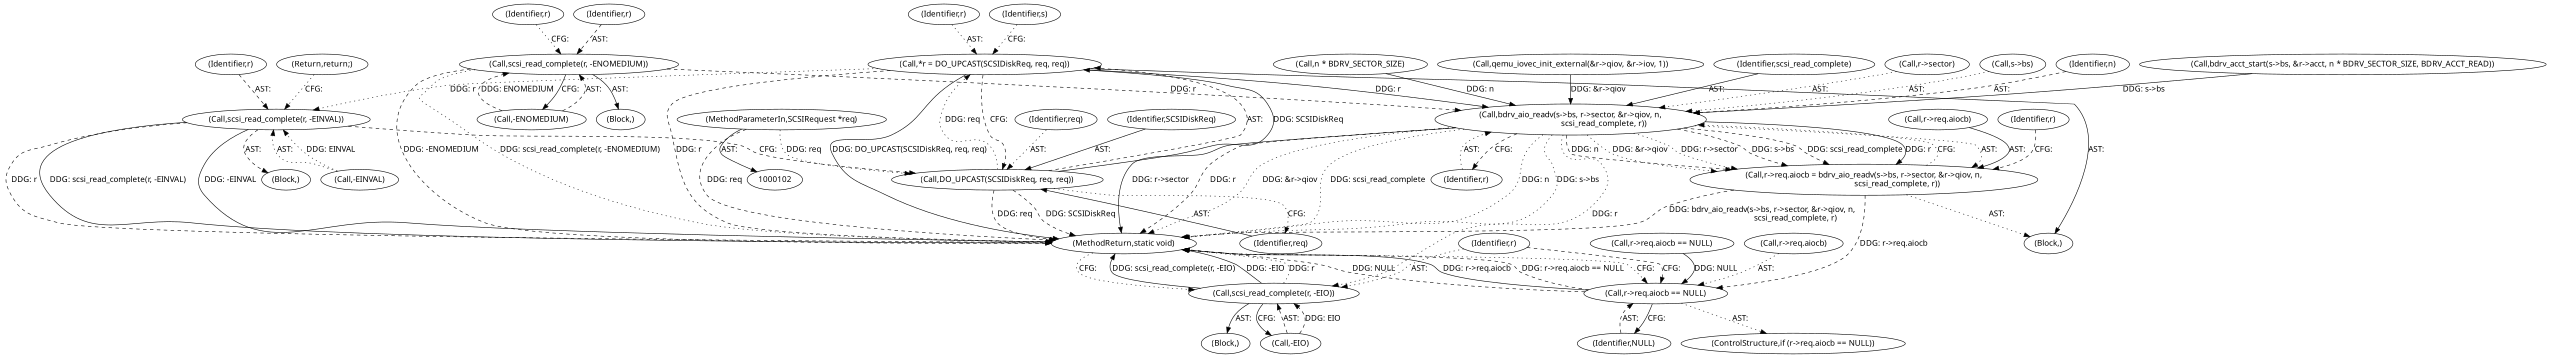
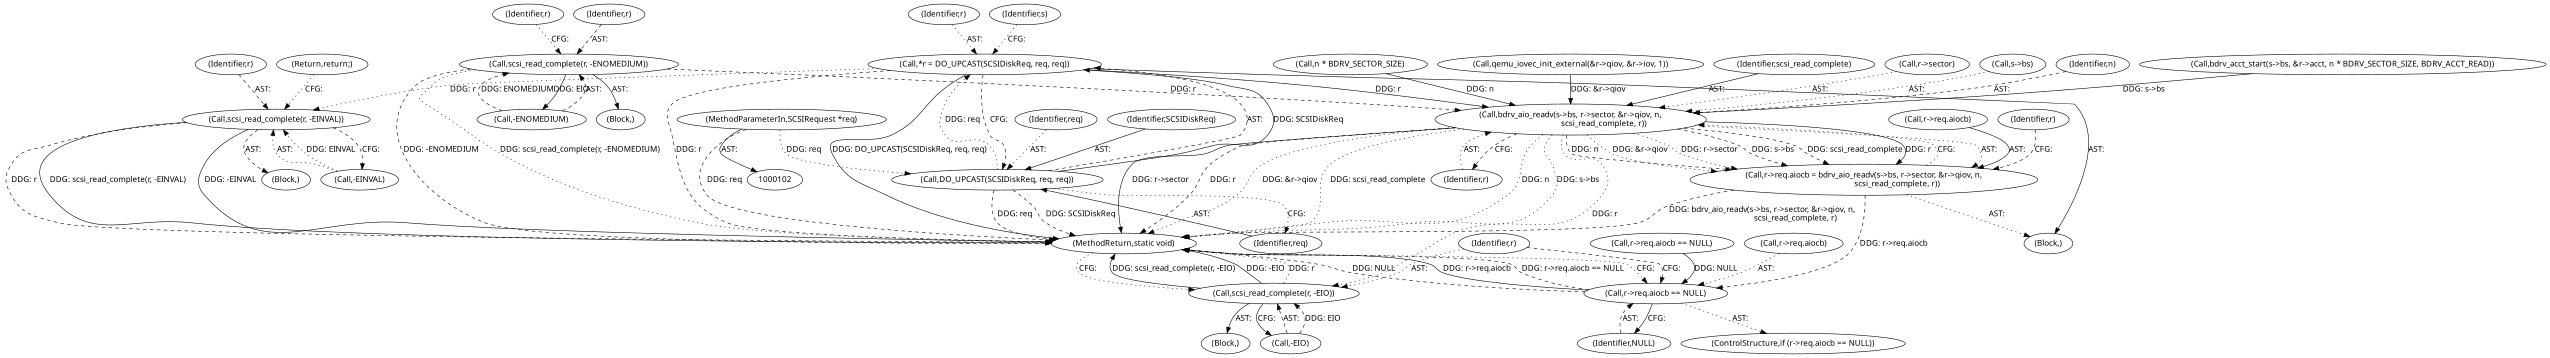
(572, 89) -> (572, 89)
(631, 137) -> (354, 141)
